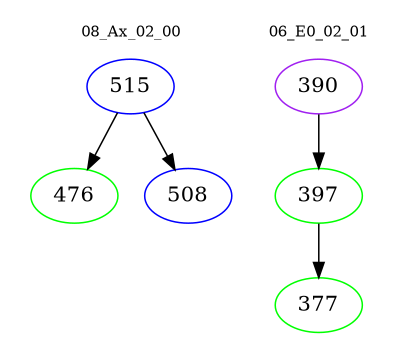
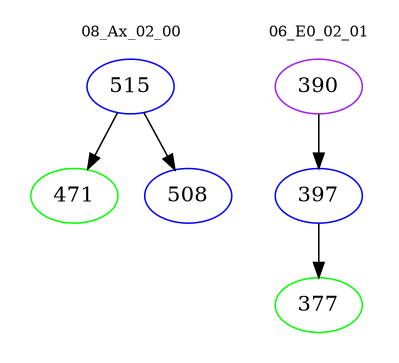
(74, 196) -> (74, 196)
(319, 196) -> (319, 196)
